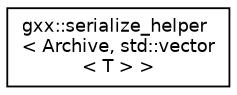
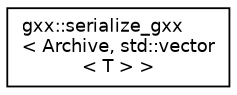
(118, 47) -> (118, 47)
